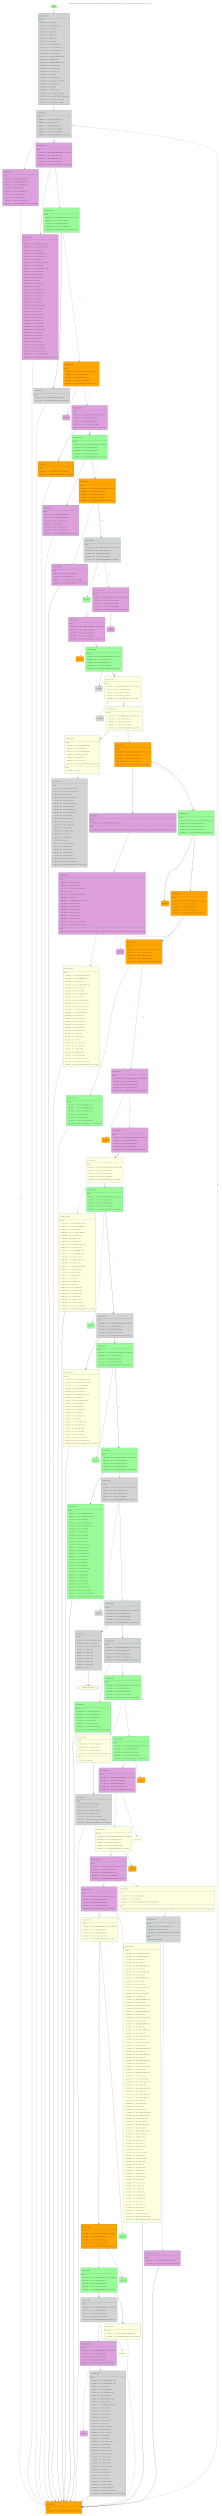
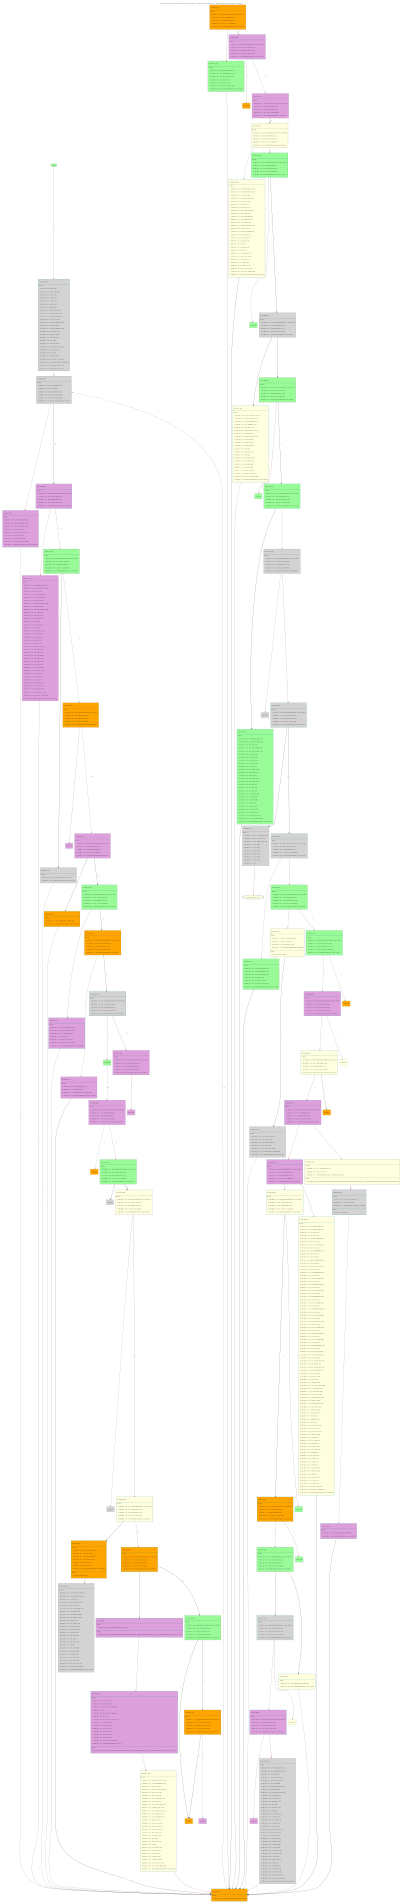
(82, 755) -> (89, 1559)
(174, 929) -> (195, 1776)
